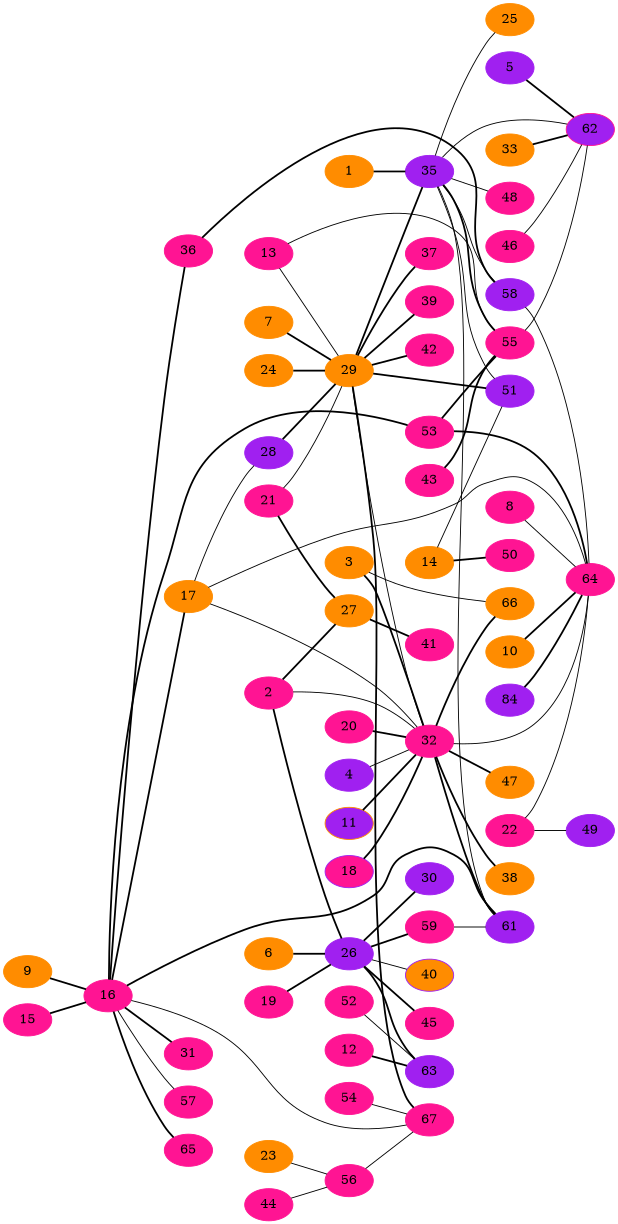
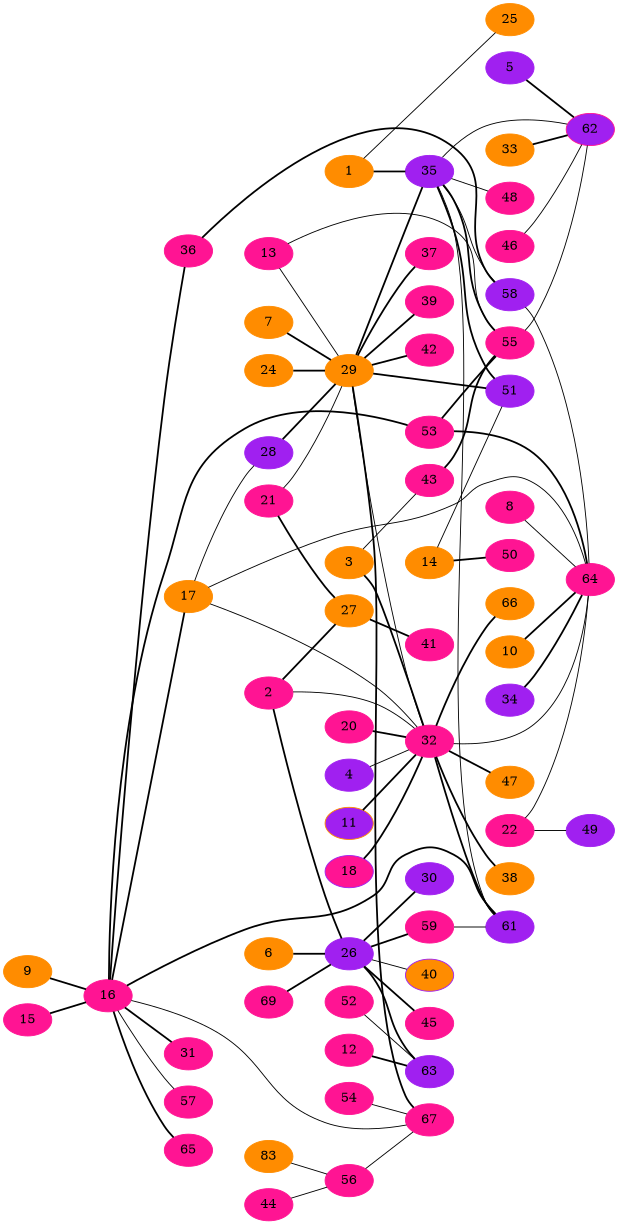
(460, 91) -> (430, 96)
(468, 319) -> (468, 319)
(426, 592) -> (393, 517)
(510, 700) -> (510, 700)
(269, 1002) -> (269, 1002)
(269, 1157) -> (269, 1157)
